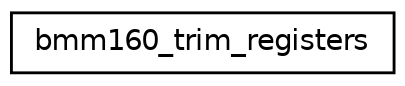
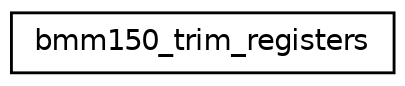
(203, 43) -> (203, 43)
